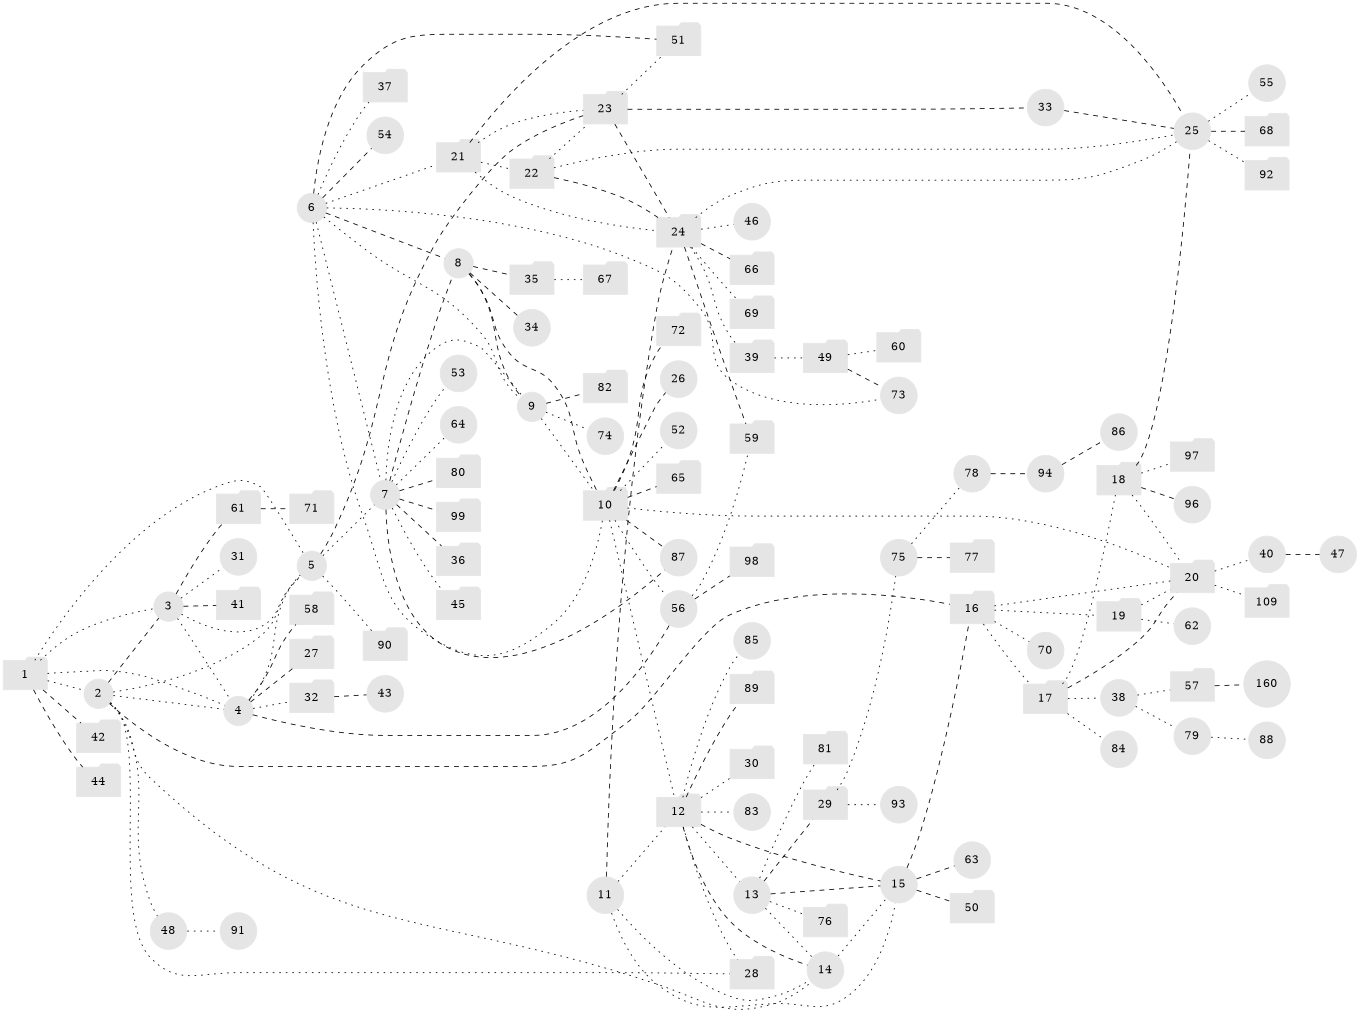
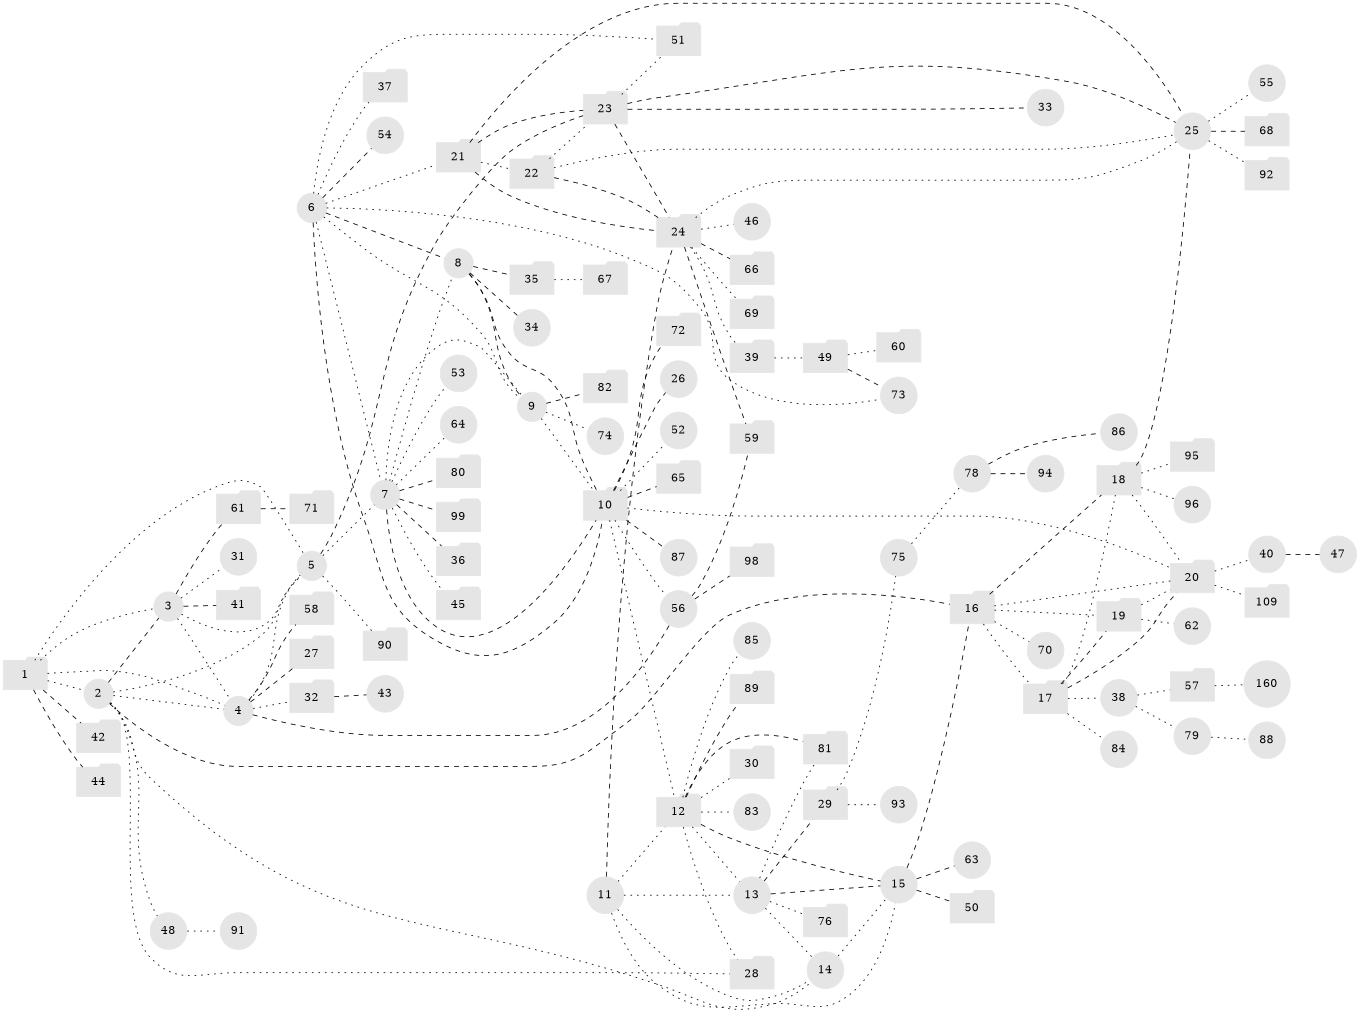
(436, 35) -> (436, 35)
(528, 119) -> (528, 119)
(1119, 119) -> (905, 66)
(561, 214) -> (561, 214)
(419, 378) -> (419, 378)
(1082, 453) -> (1042, 442)
(1192, 457) -> (1192, 457)
(1158, 493) -> (1158, 493)
(726, 527) -> (726, 527)
none -> (1046, 545)
(972, 558) -> none
(377, 562) -> (377, 562)
(518, 654) -> (475, 635)
none -> (1084, 658)
(1229, 685) -> (1229, 685)
none -> (679, 895)
(725, 915) -> (731, 742)
